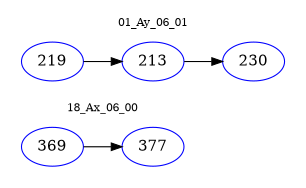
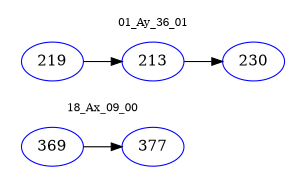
(153, 23) -> (153, 23)
(103, 108) -> (103, 108)
